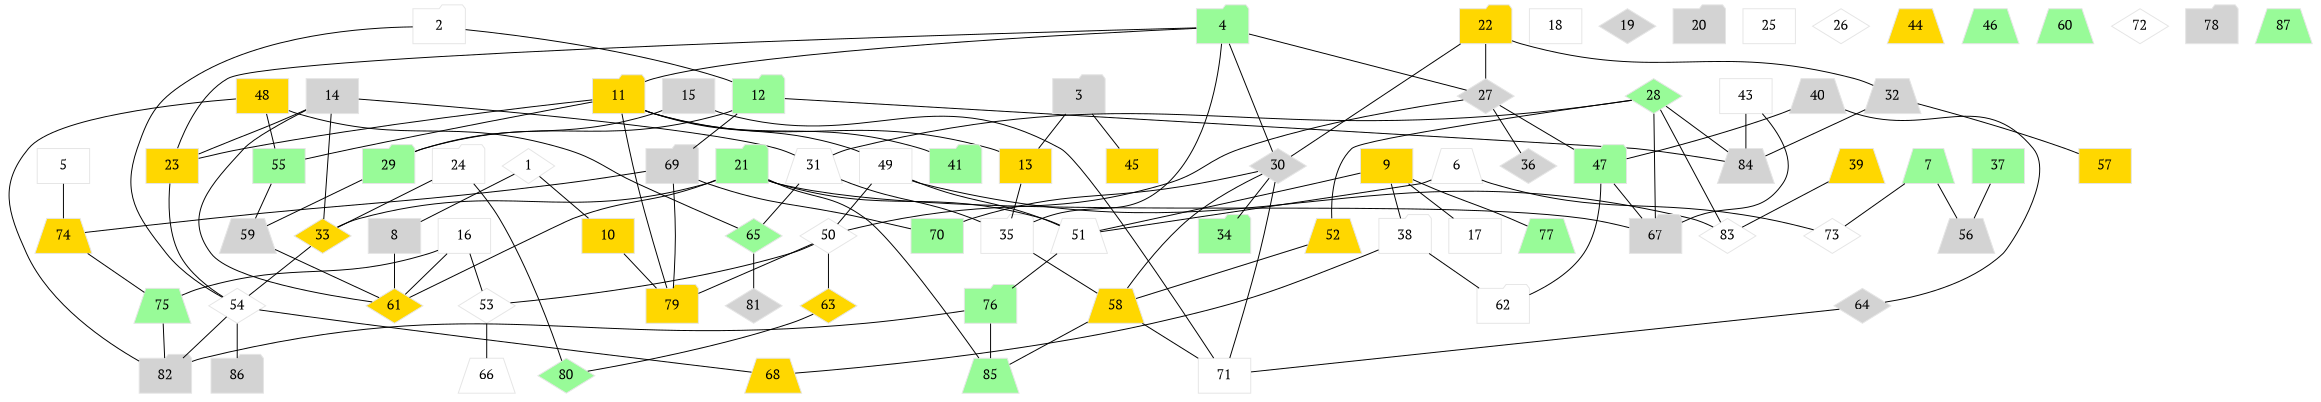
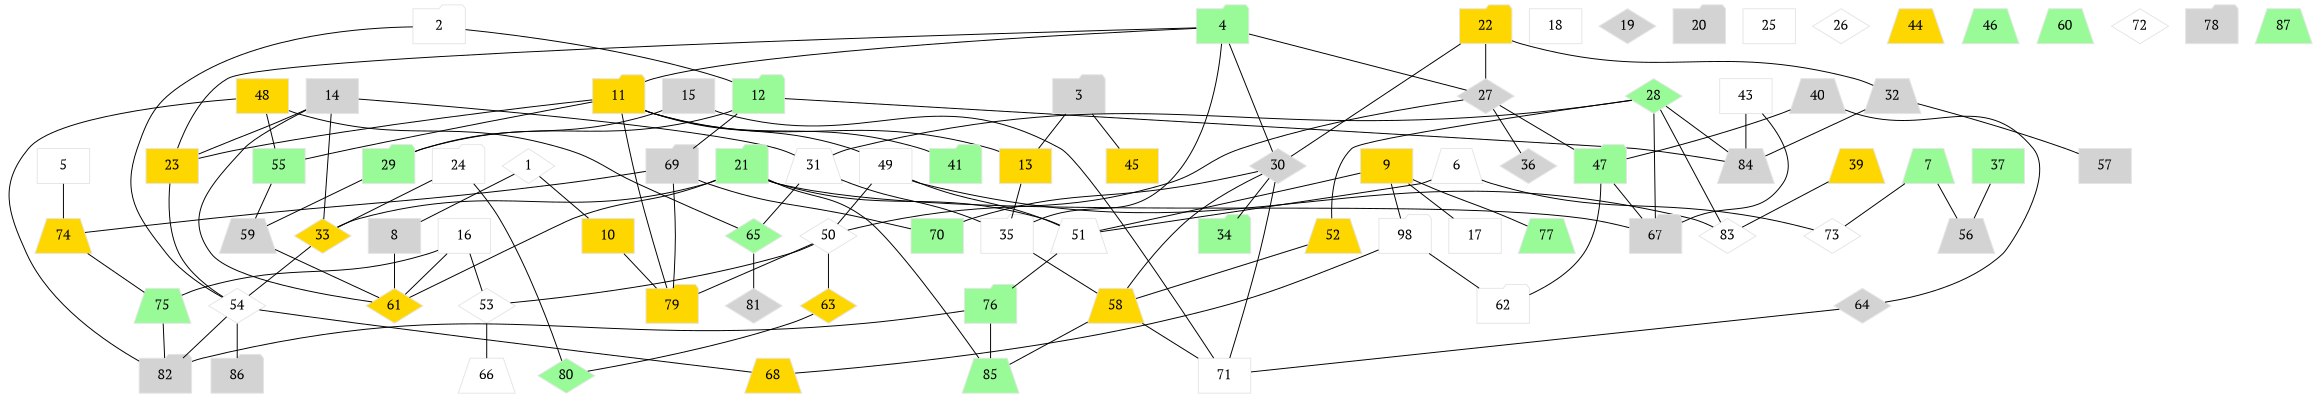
(2105, 166) -> (2105, 166)
(1405, 236) -> (1405, 236)
